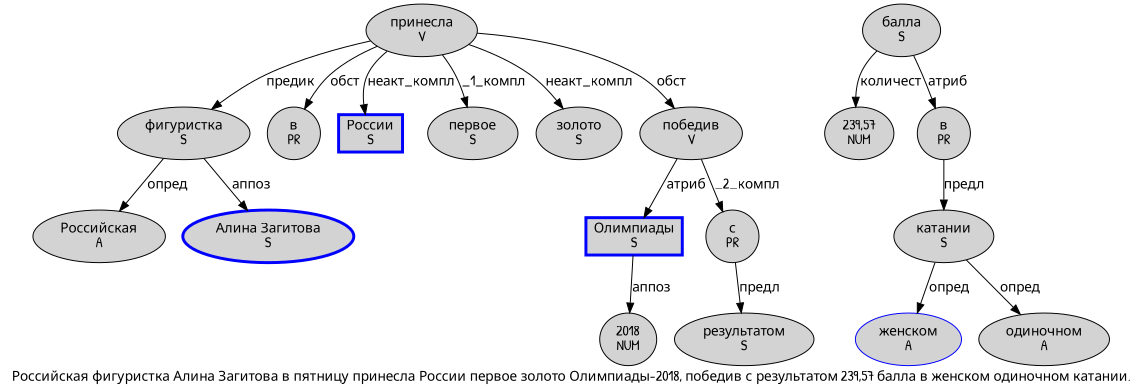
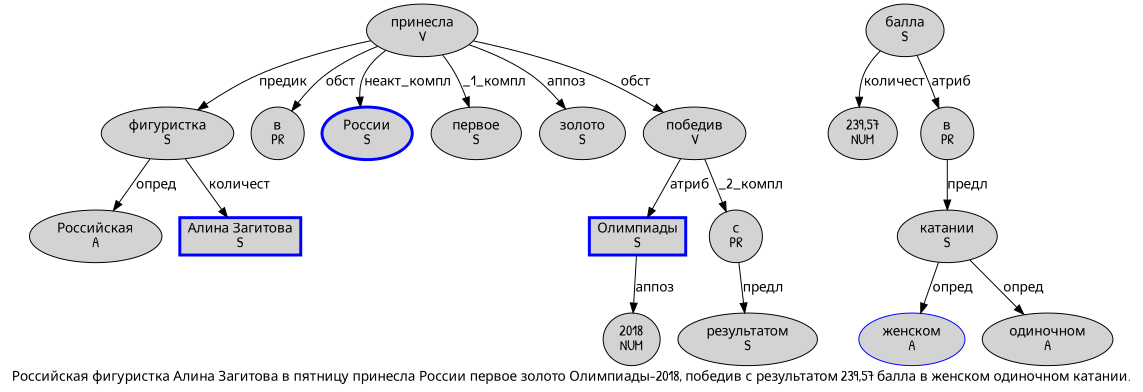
(589, 82) -> (567, 82)
(371, 133) -> (367, 133)
(252, 185) -> (240, 185)
(268, 236) -> (240, 236)
